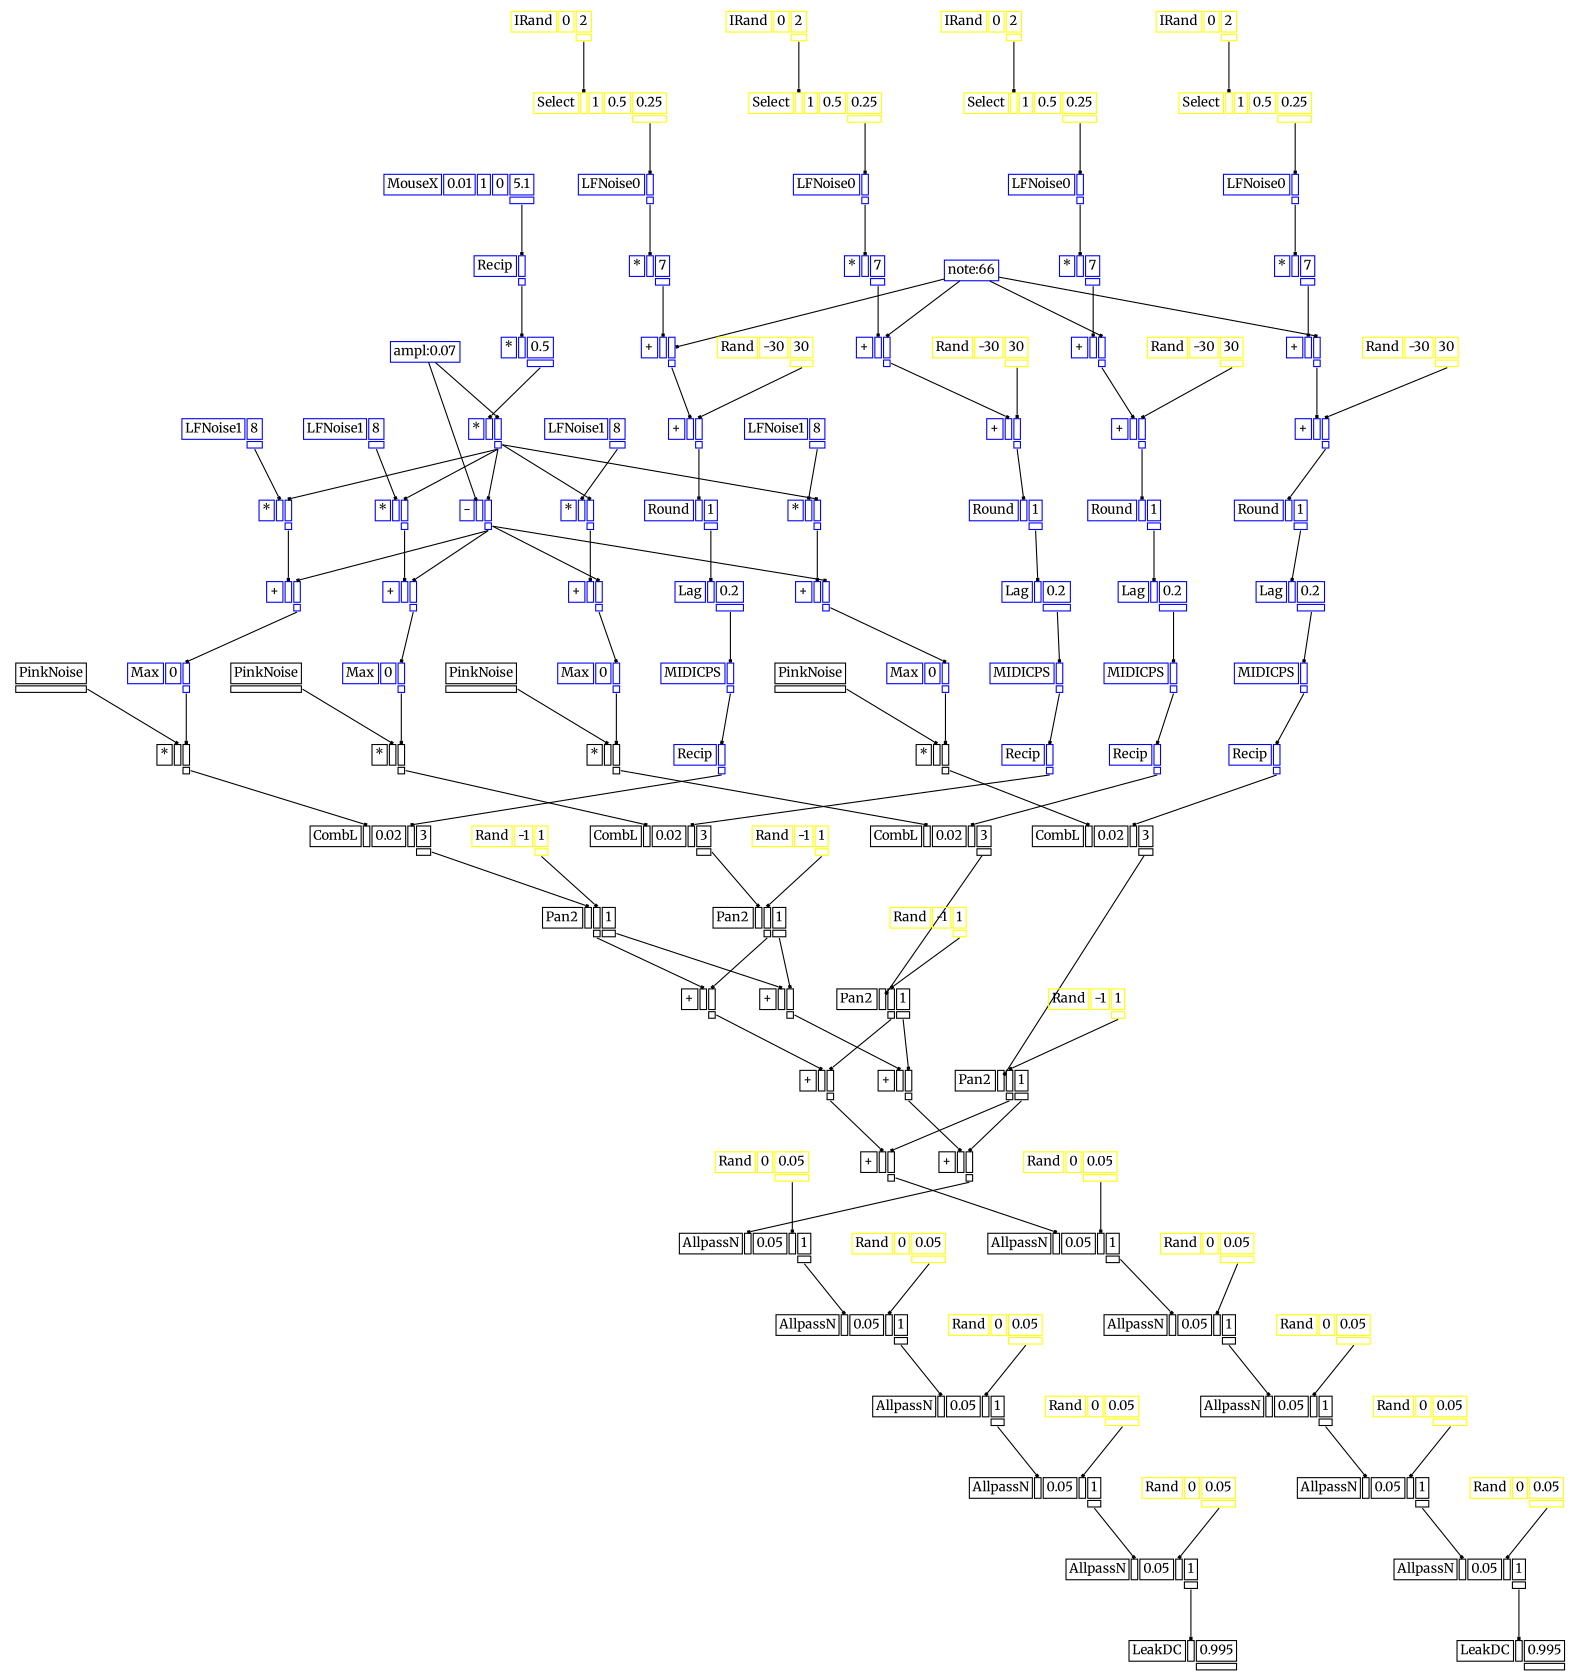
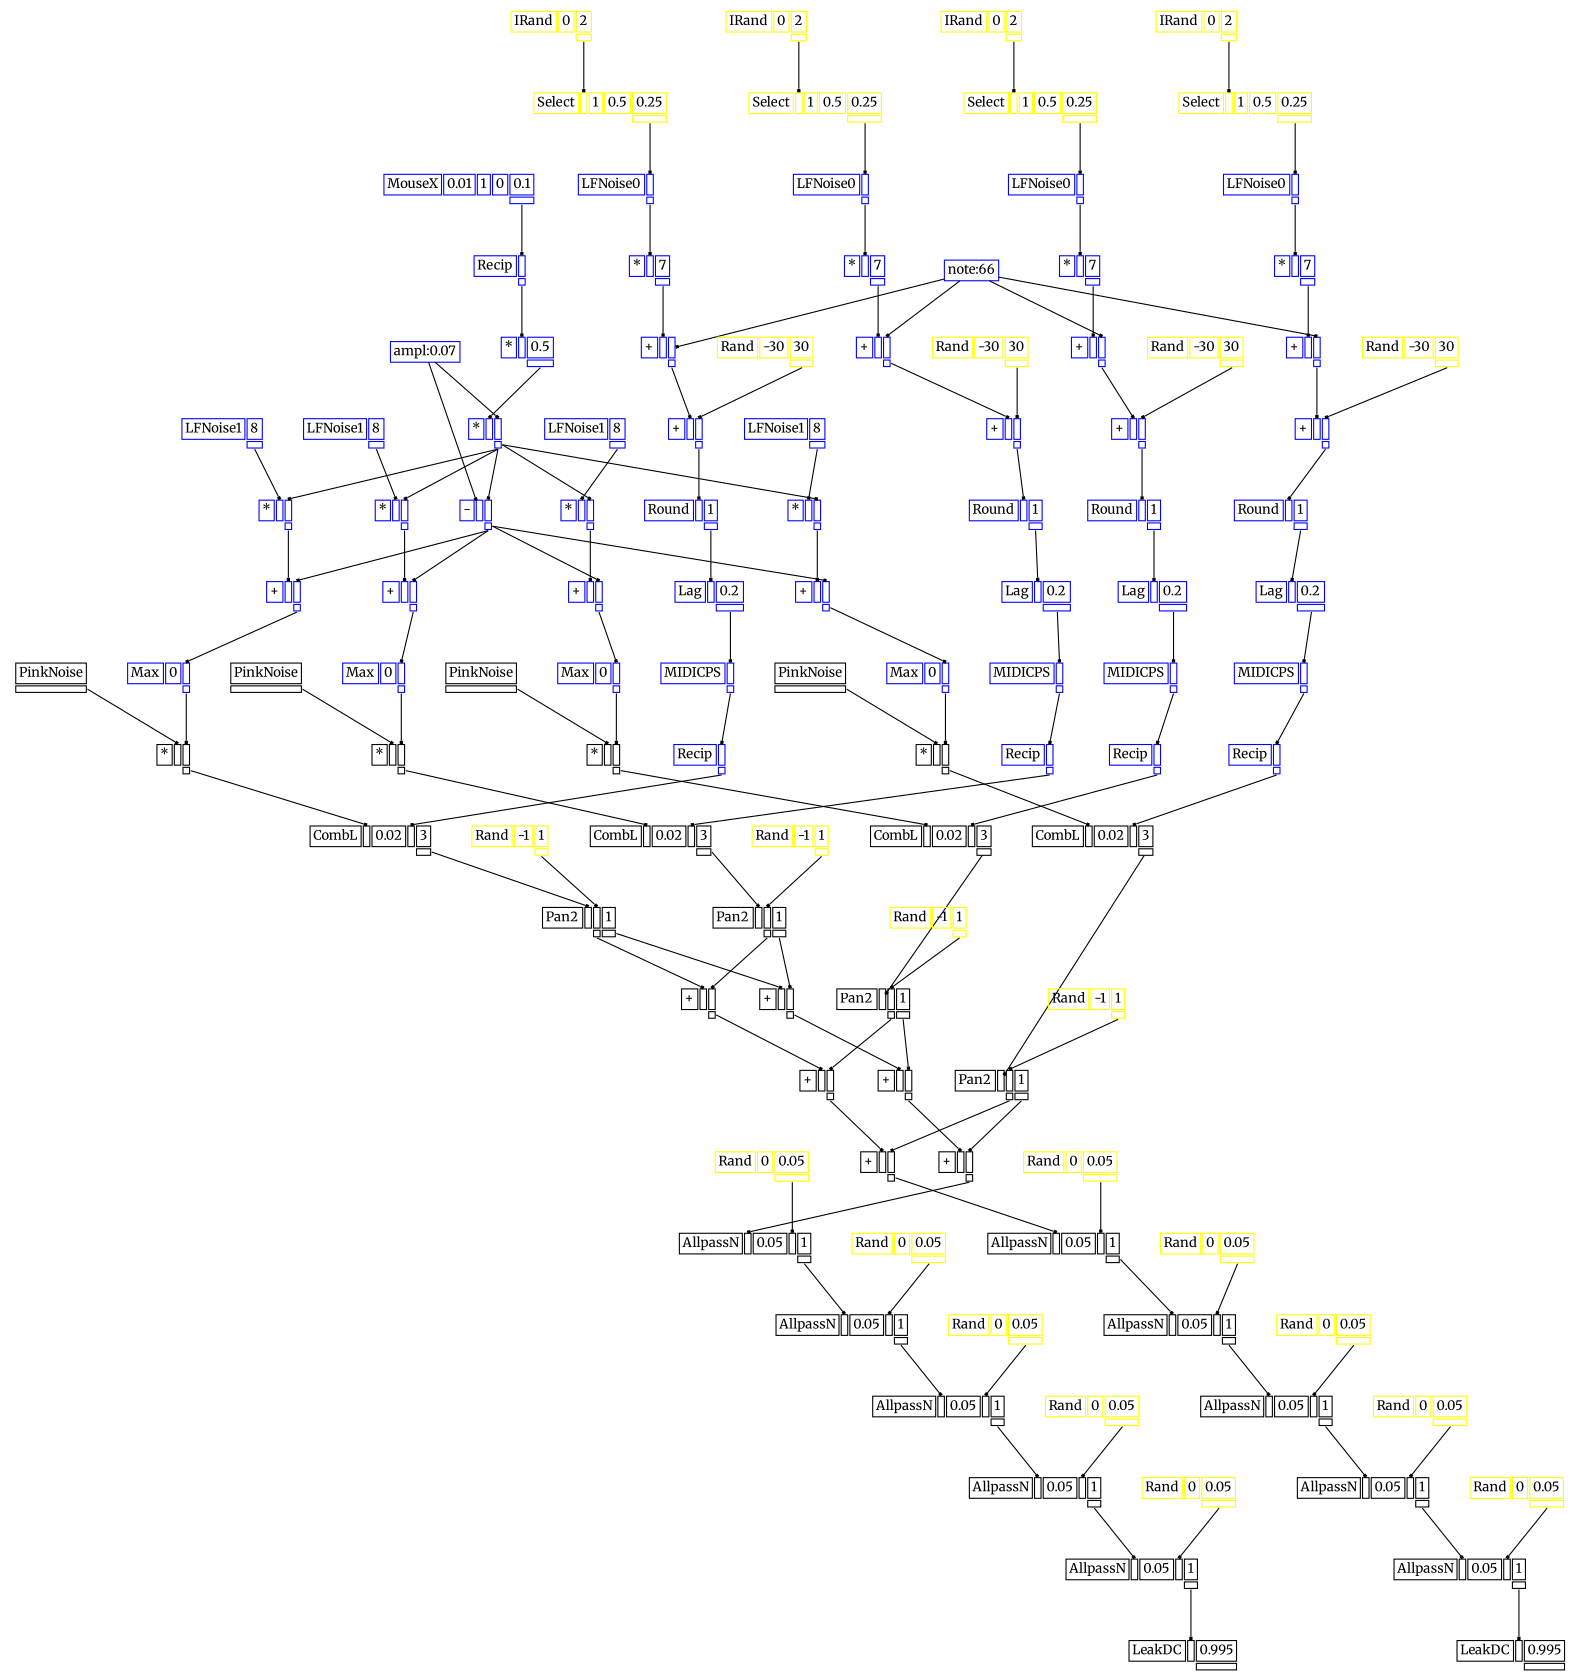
(522, 184) -> (522, 184)
